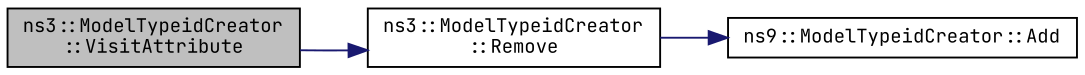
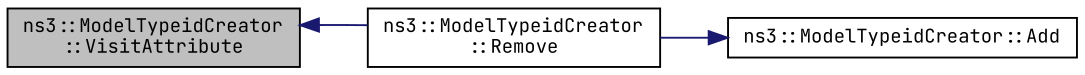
(903, 38) -> (903, 38)
(324, 50) -> (343, 25)
